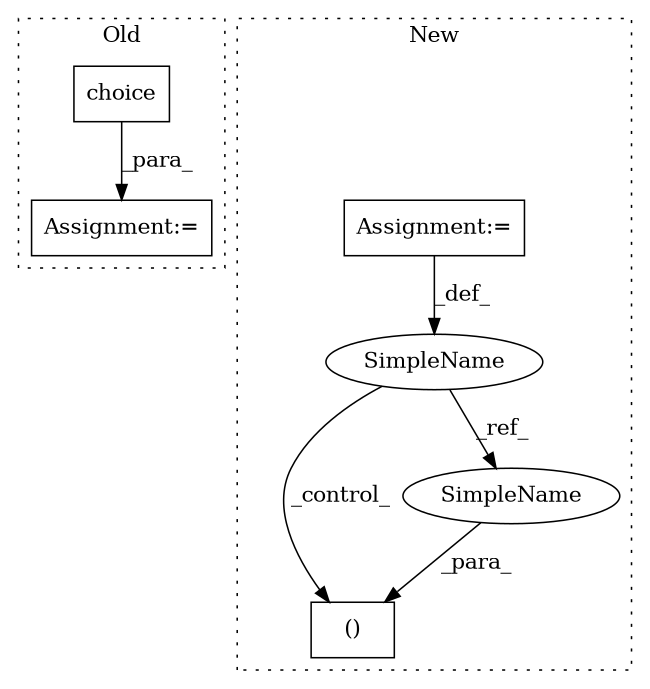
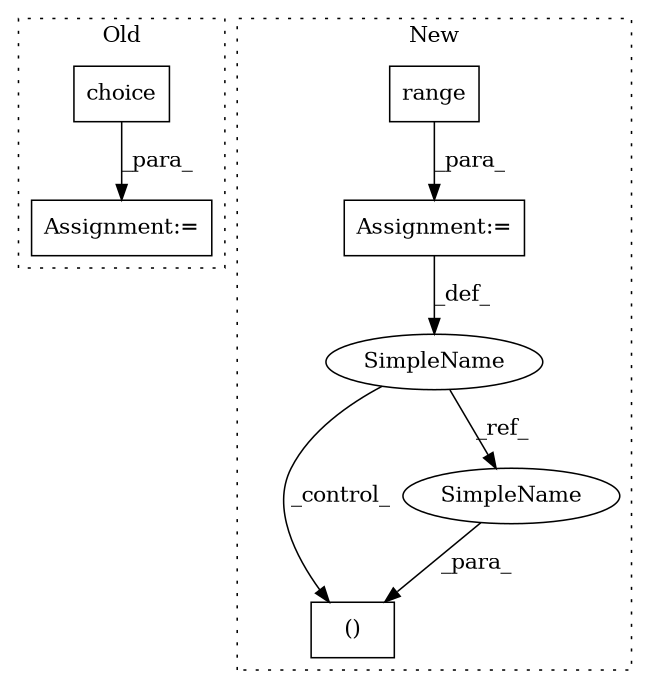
none -> (434, 94)
